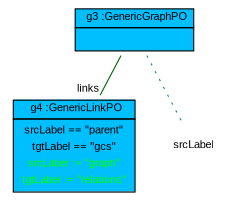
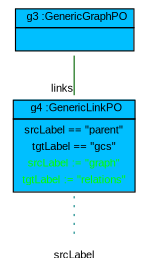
(165, 91) -> (74, 216)
